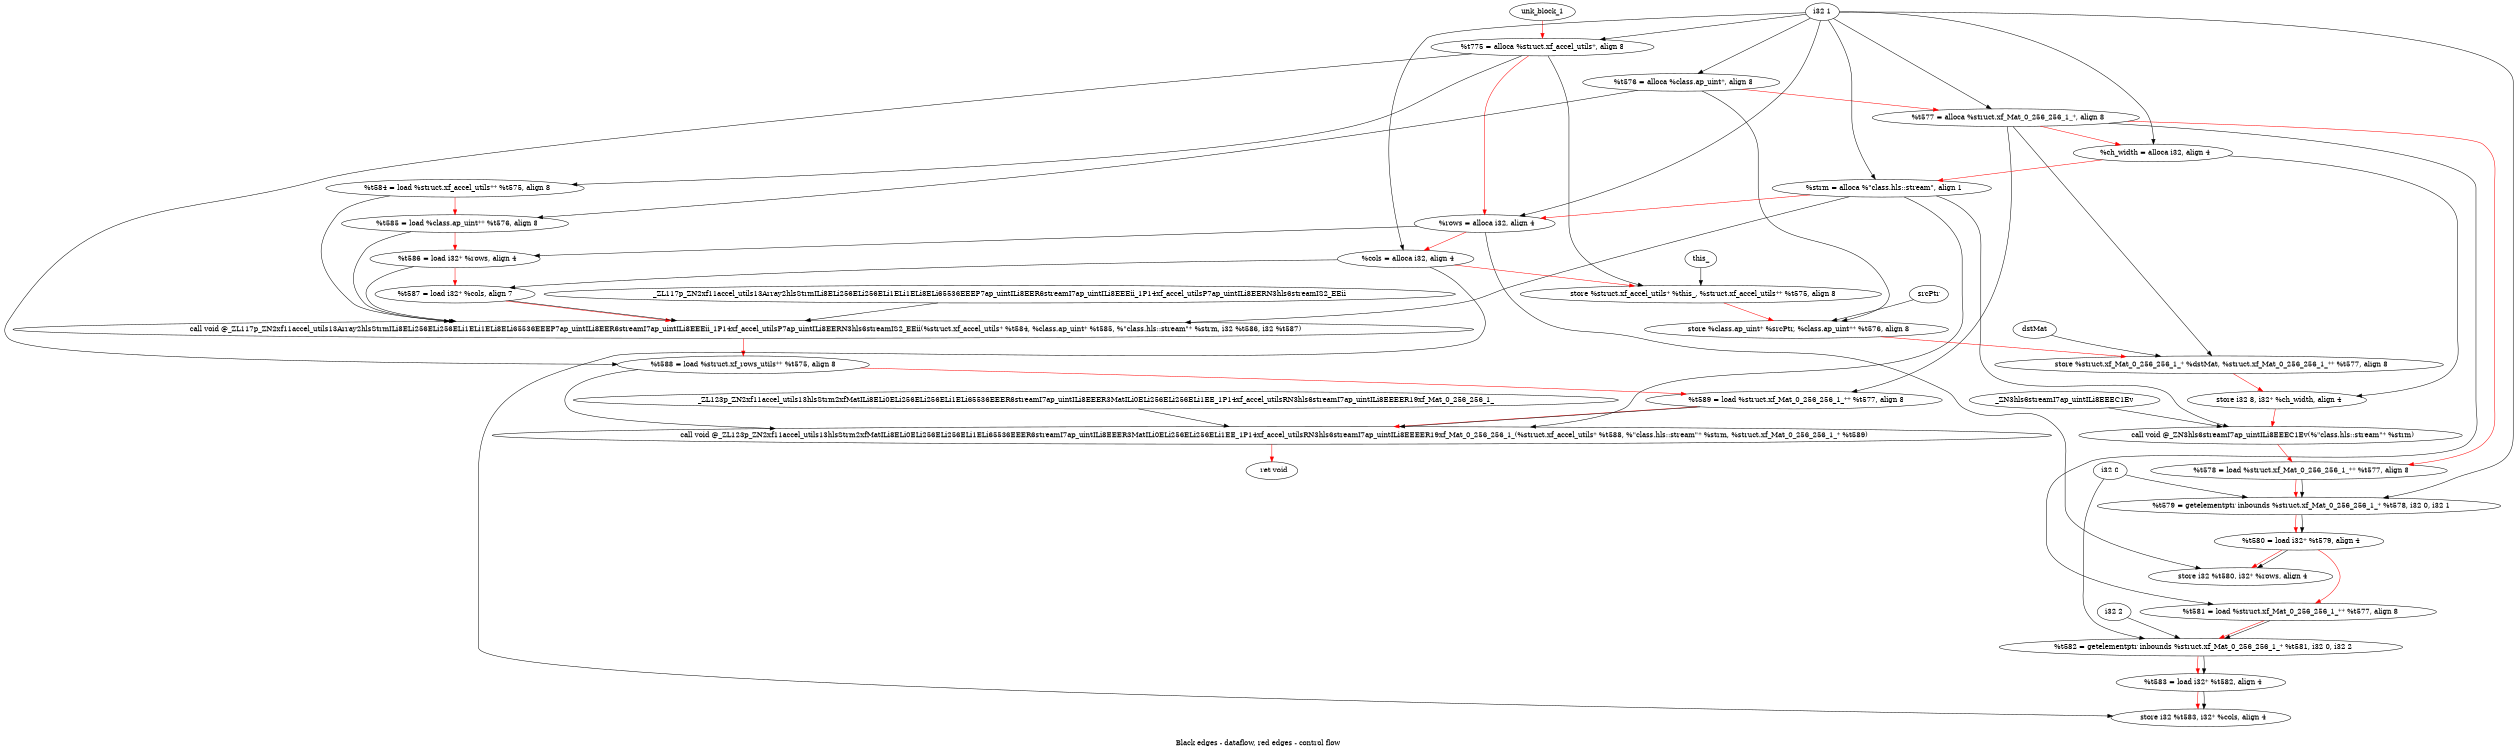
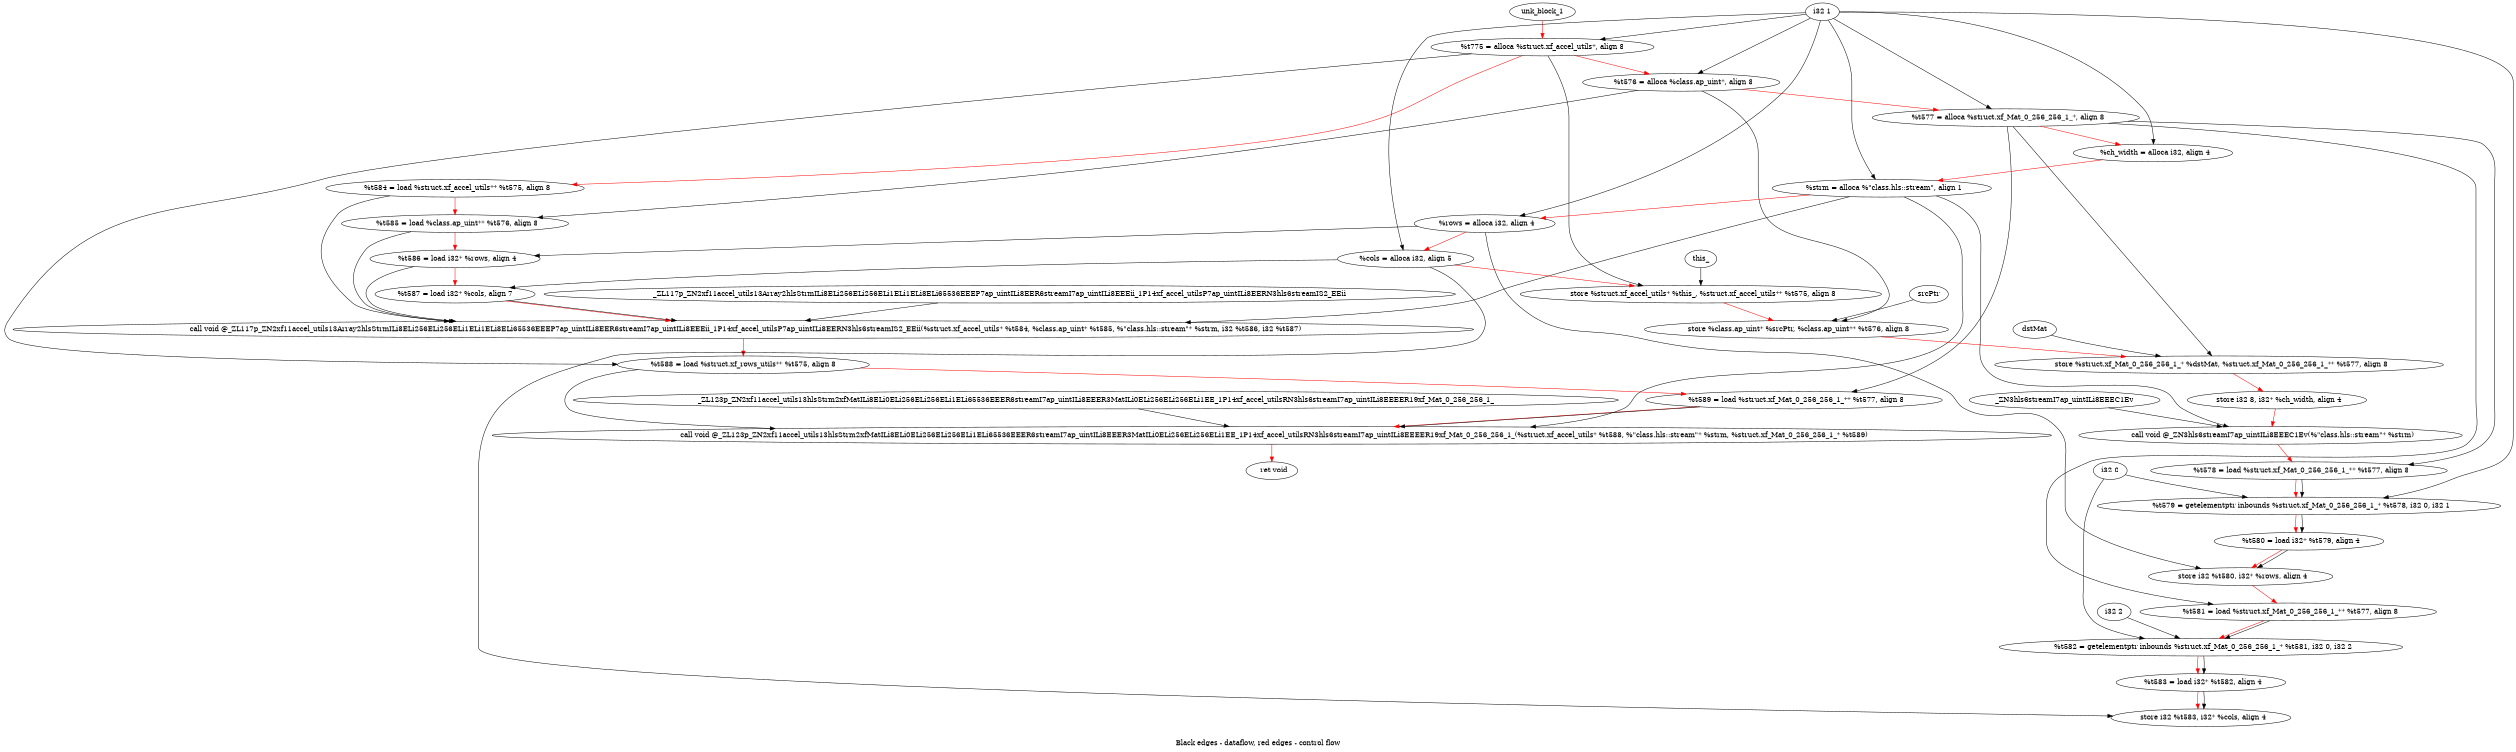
(1485, 124) -> (1610, 64)
(2491, 153) -> (2491, 153)
(1057, 161) -> (1057, 161)
(2456, 220) -> none
(1406, 259) -> (1406, 259)
(2340, 575) -> (2262, 593)
